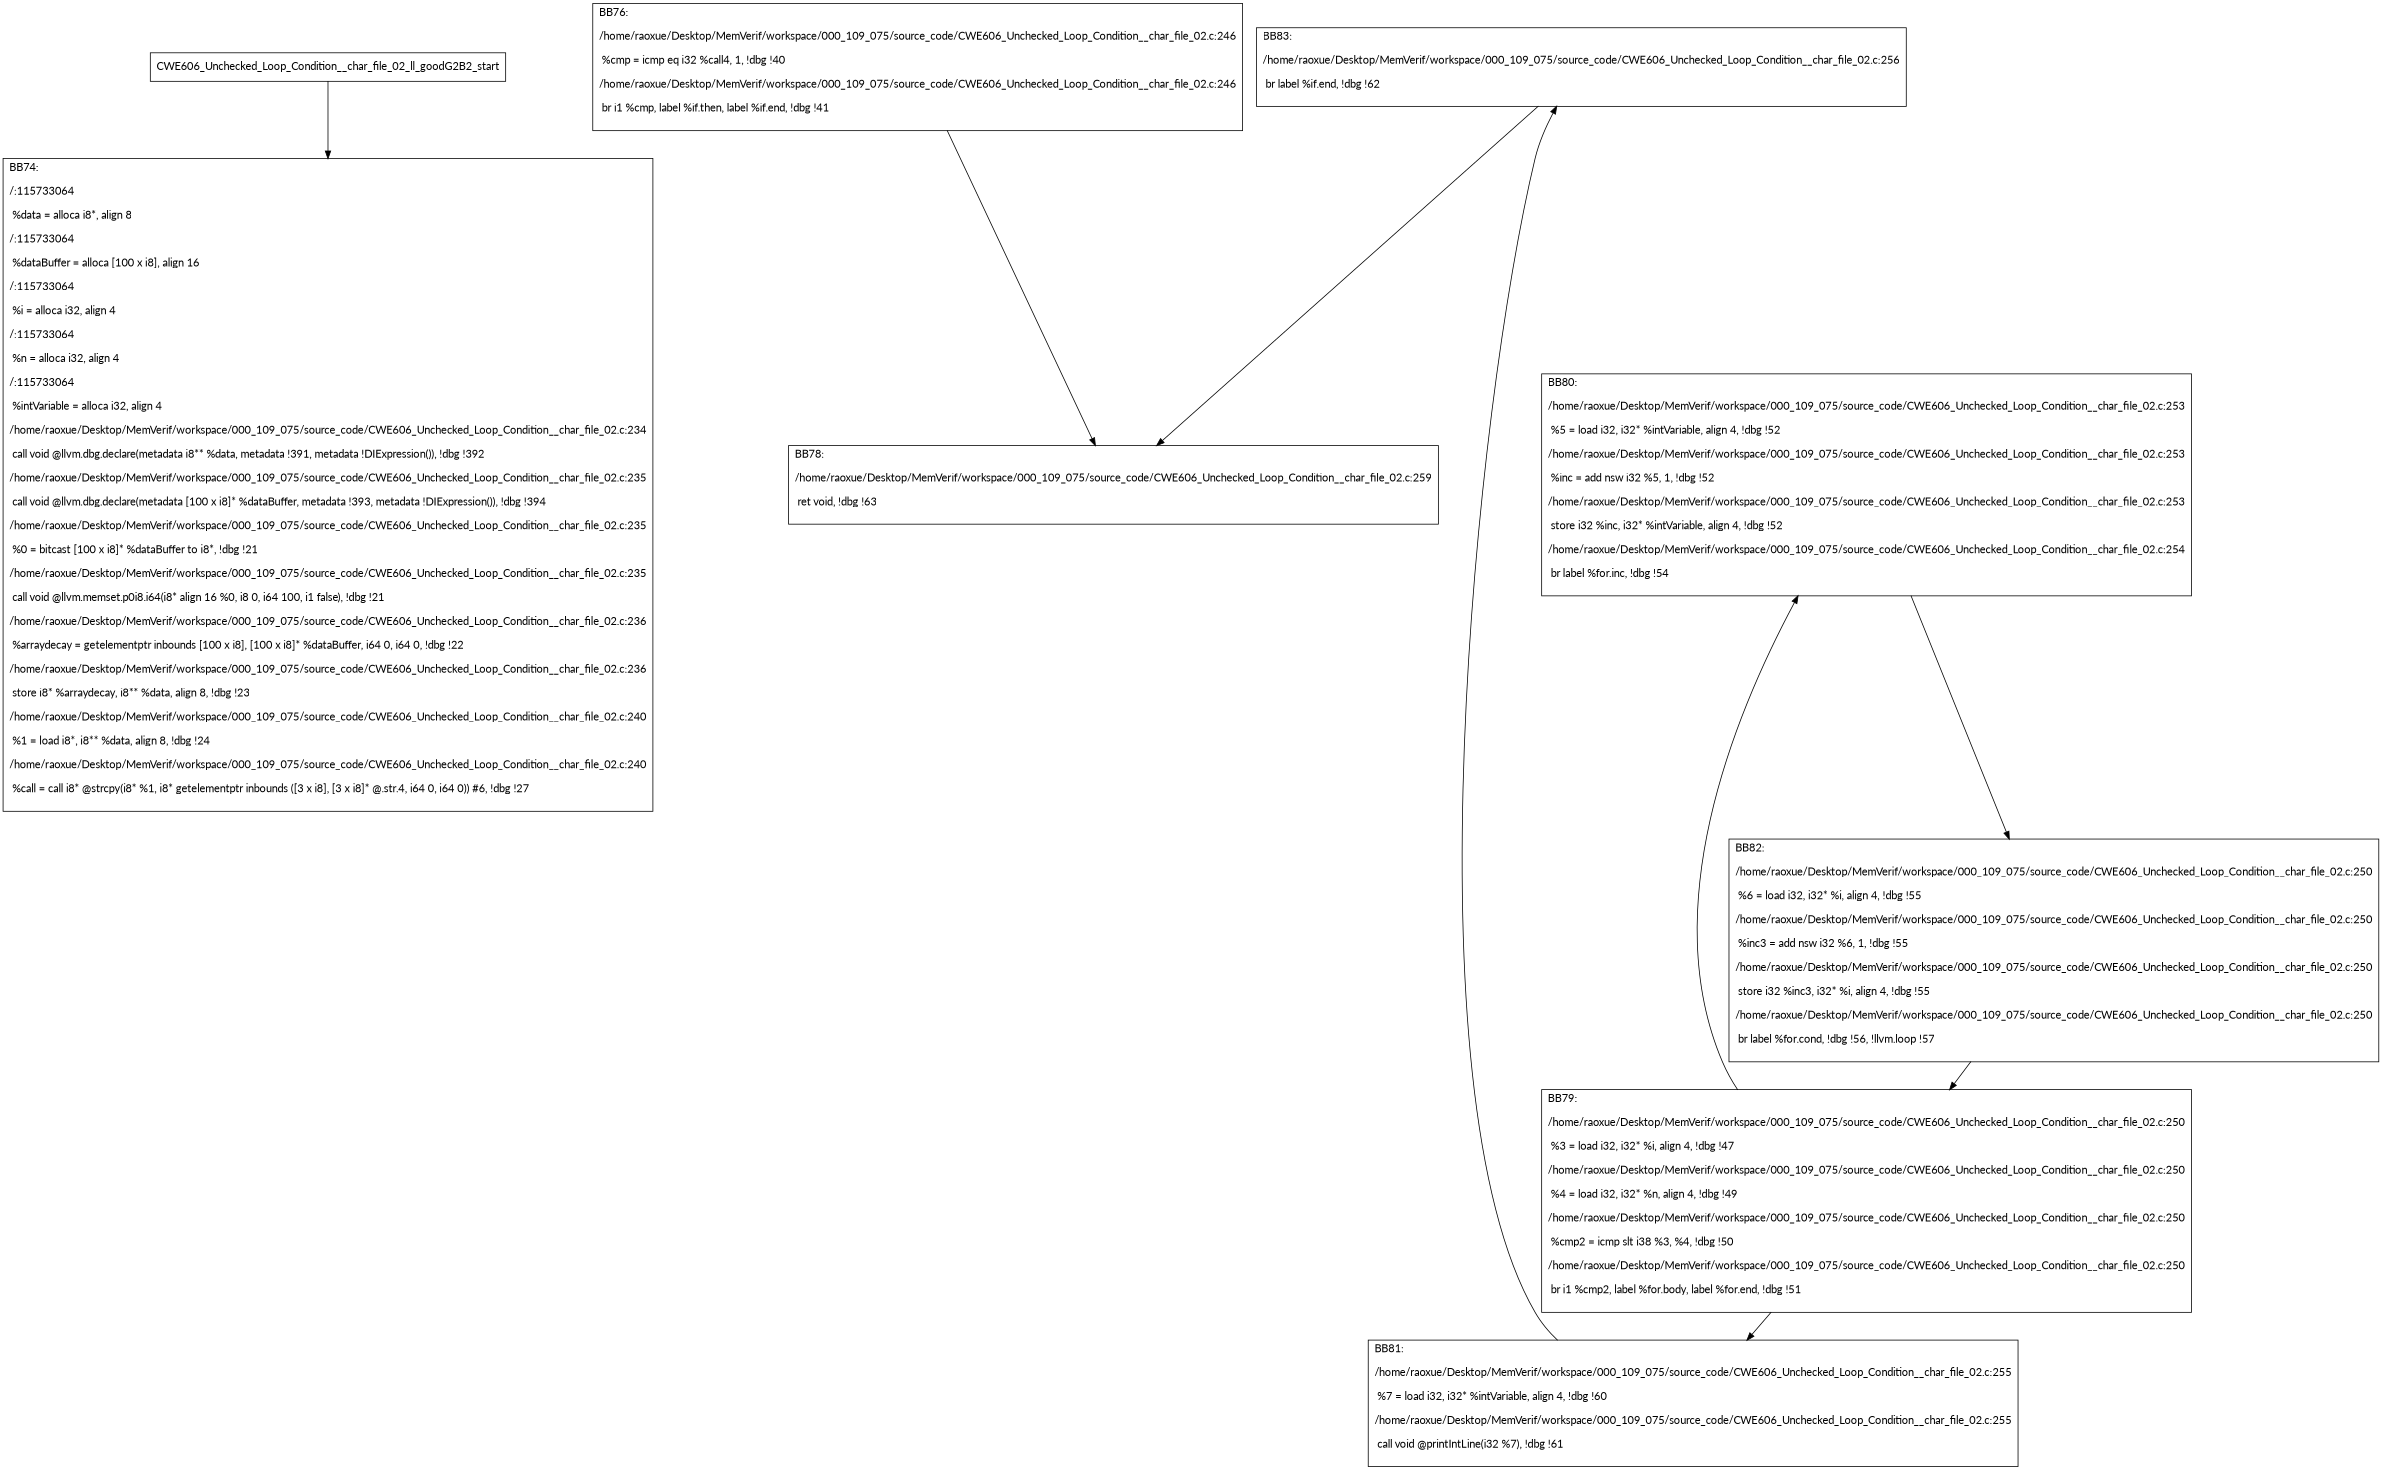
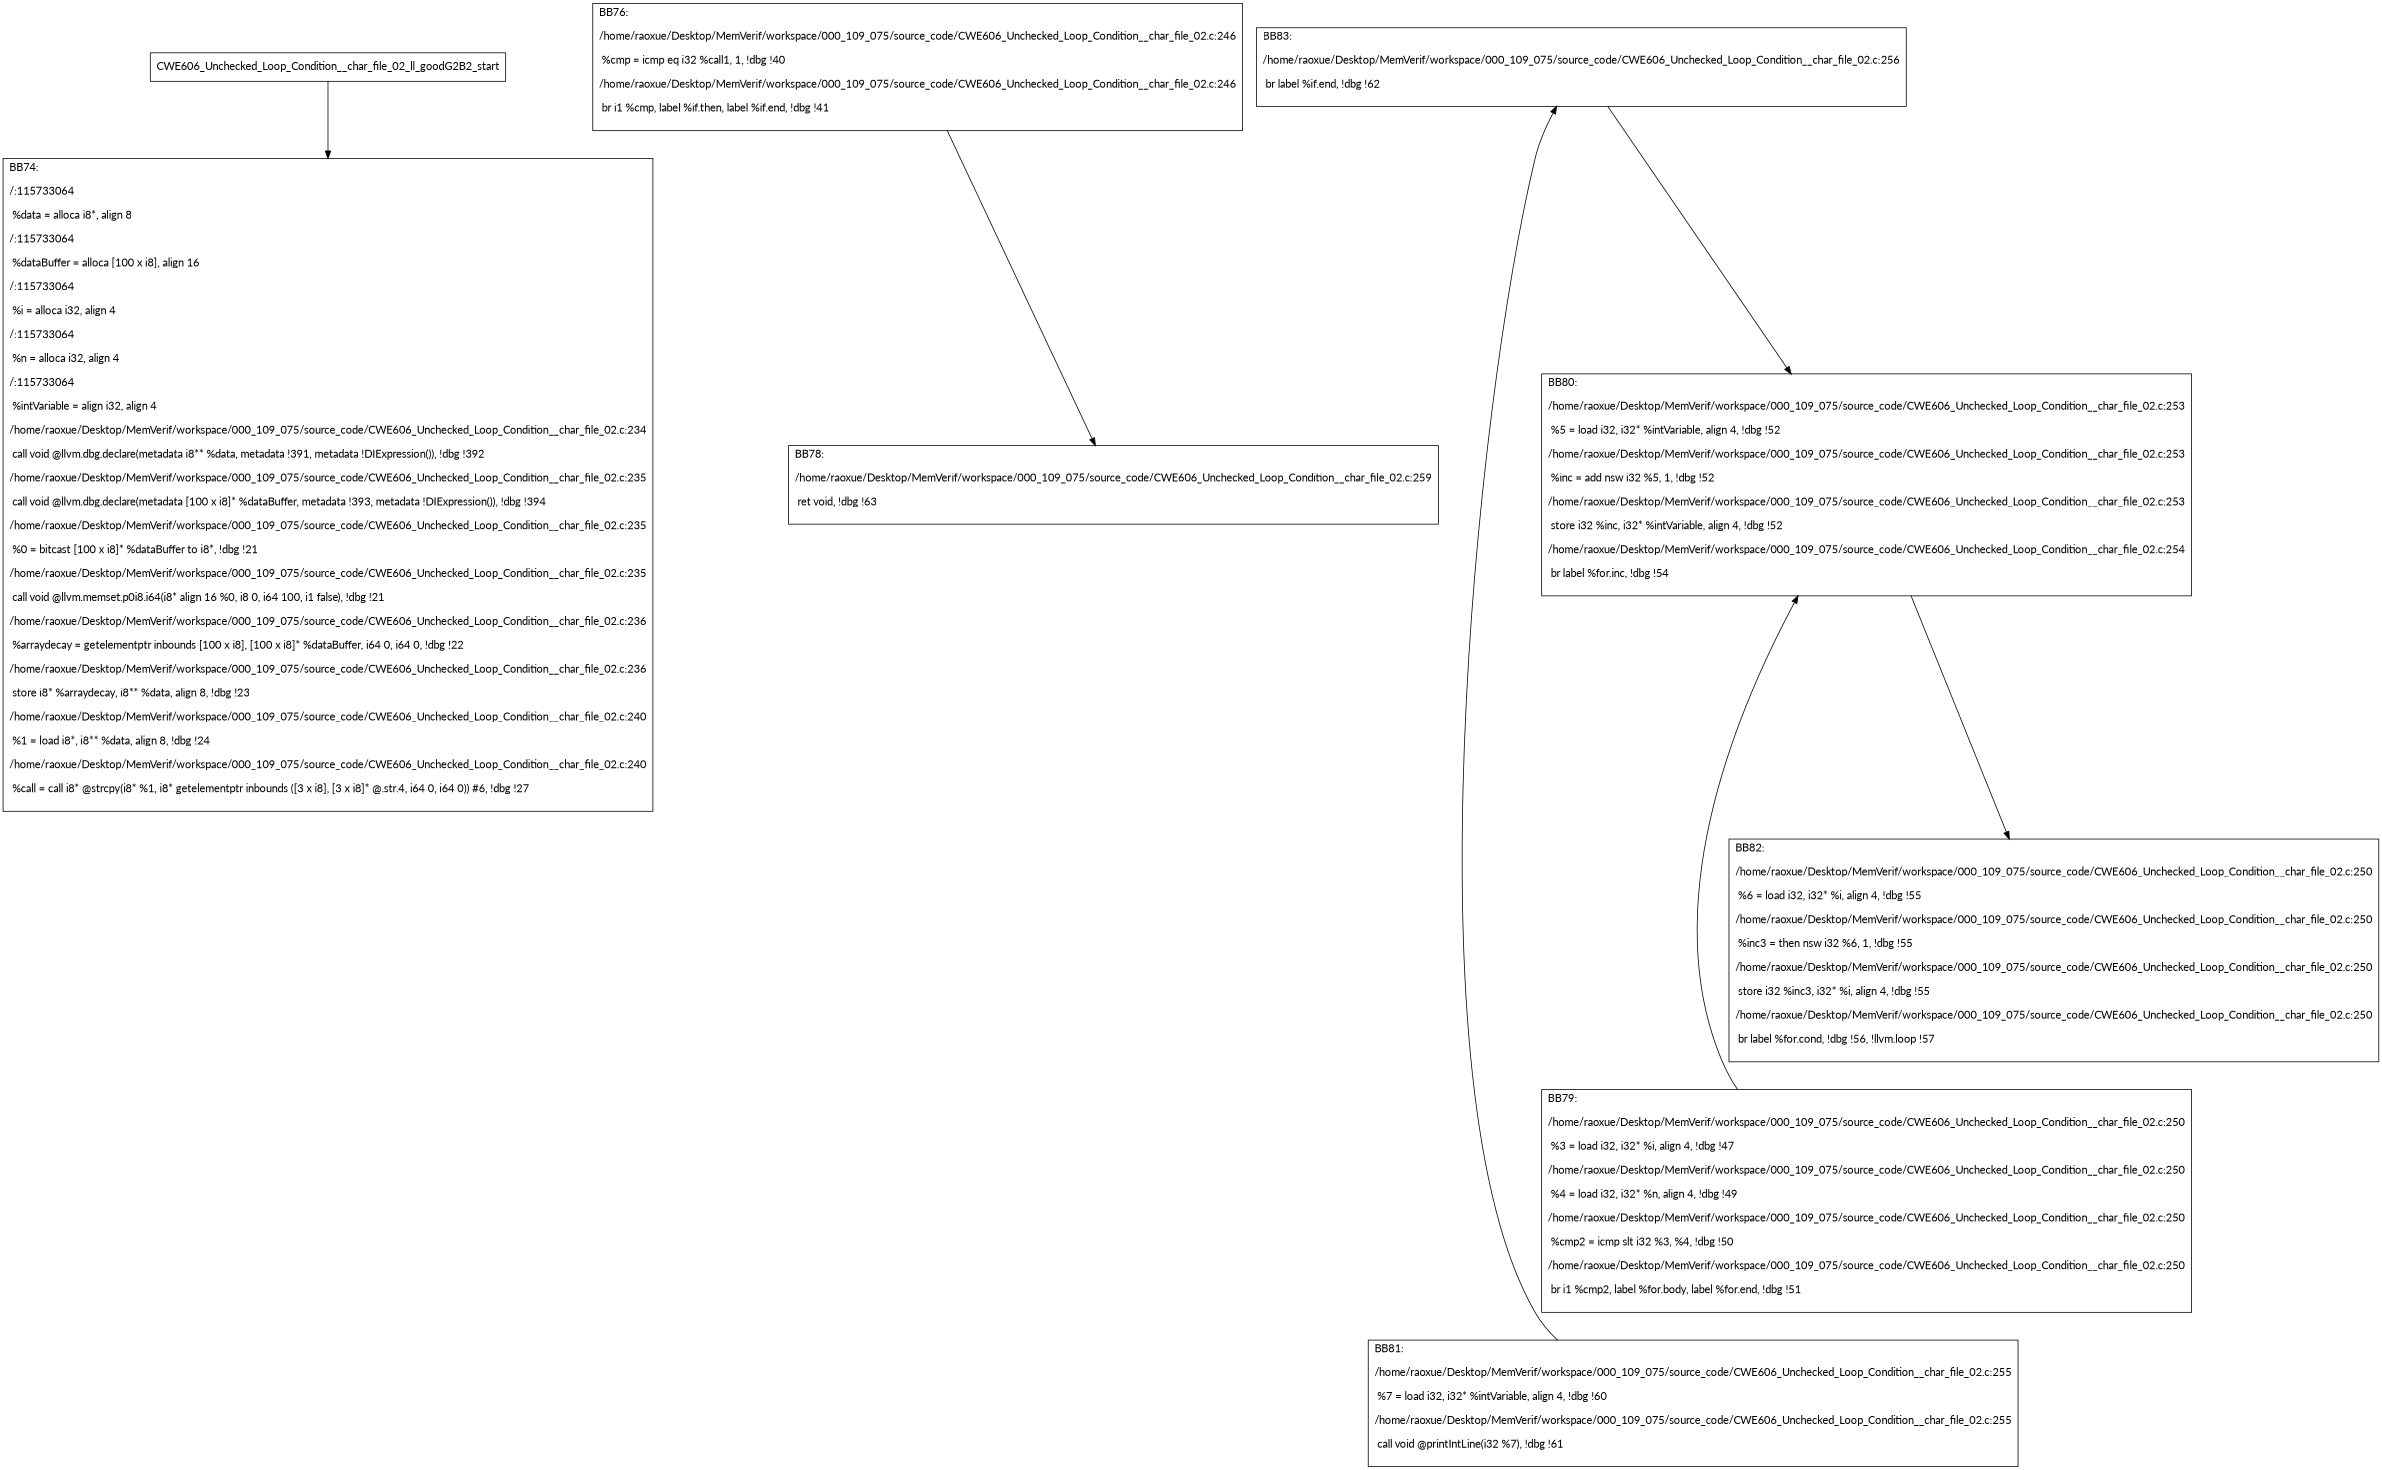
(692, 61) -> (692, 61)
(1350, 273) -> (1697, 237)
(86, 407) -> (83, 407)
(1822, 944) -> (1824, 944)
(1963, 1073) -> none
(1641, 1242) -> (1641, 1242)
(1762, 1323) -> none
